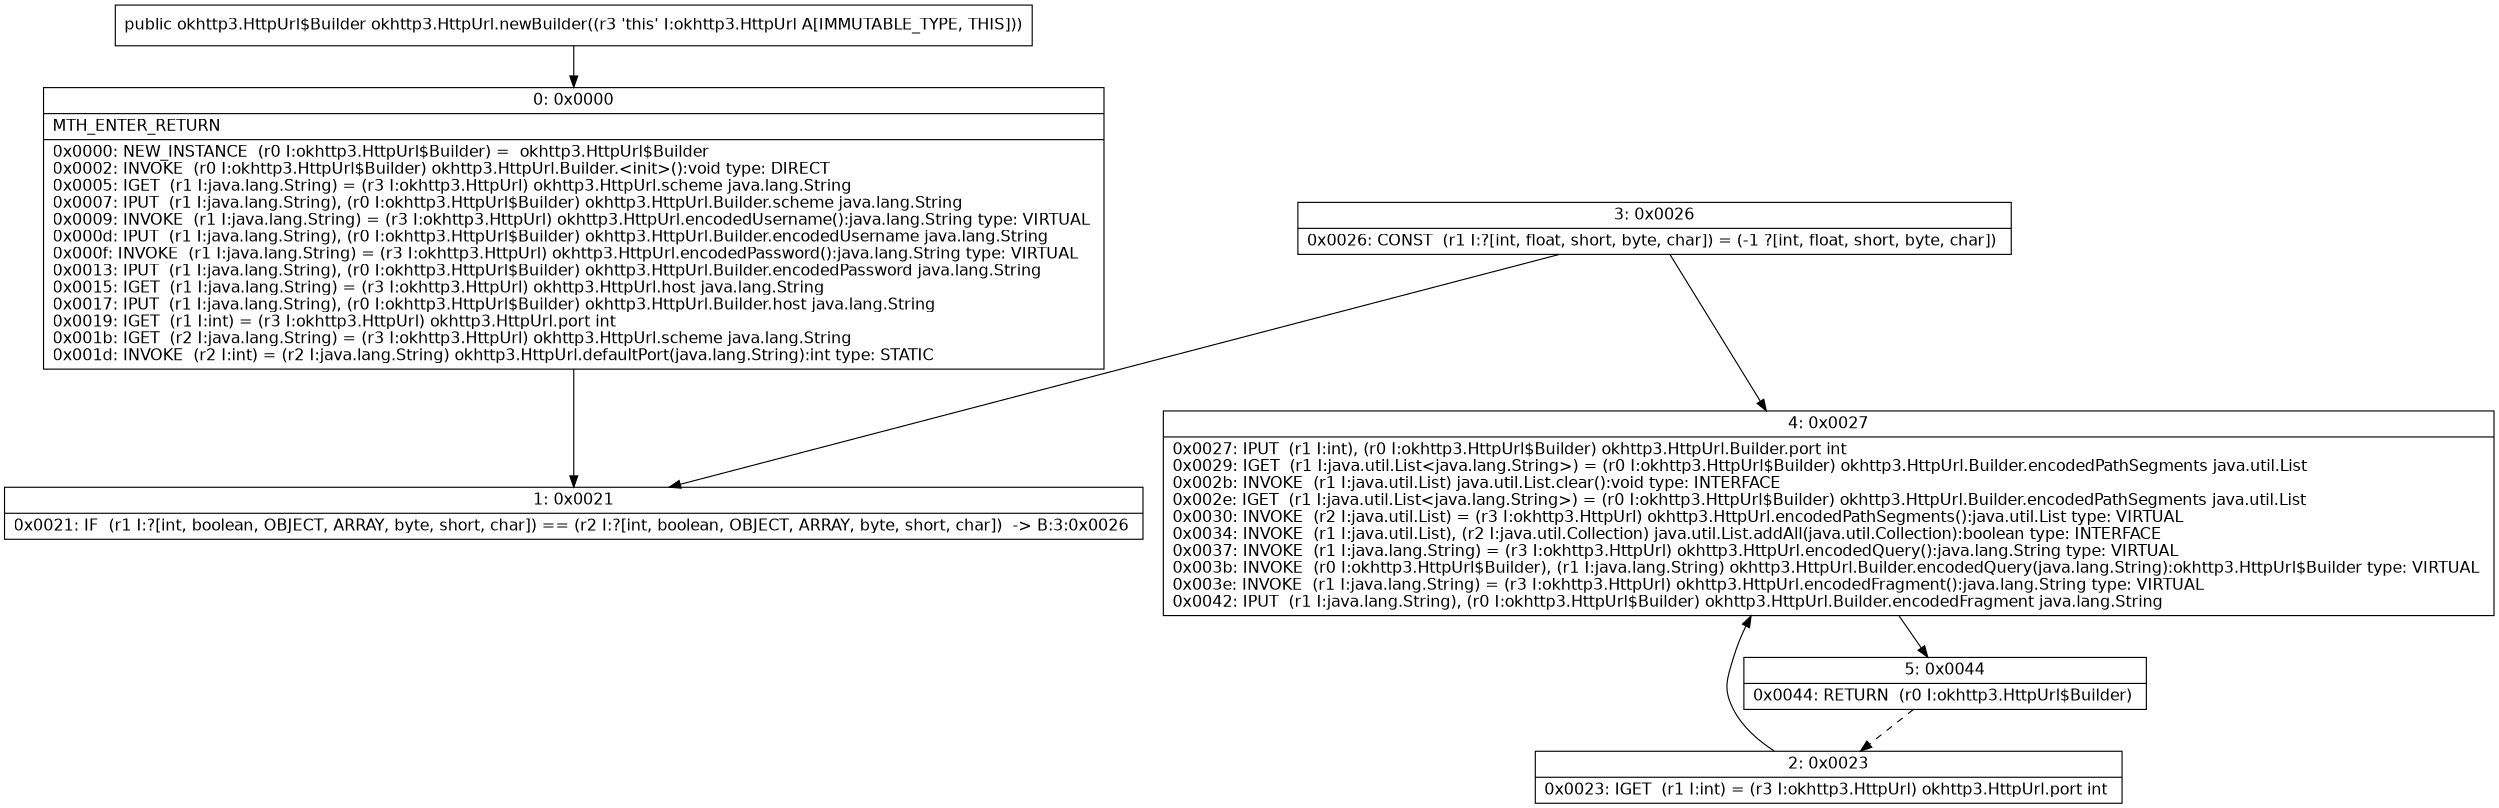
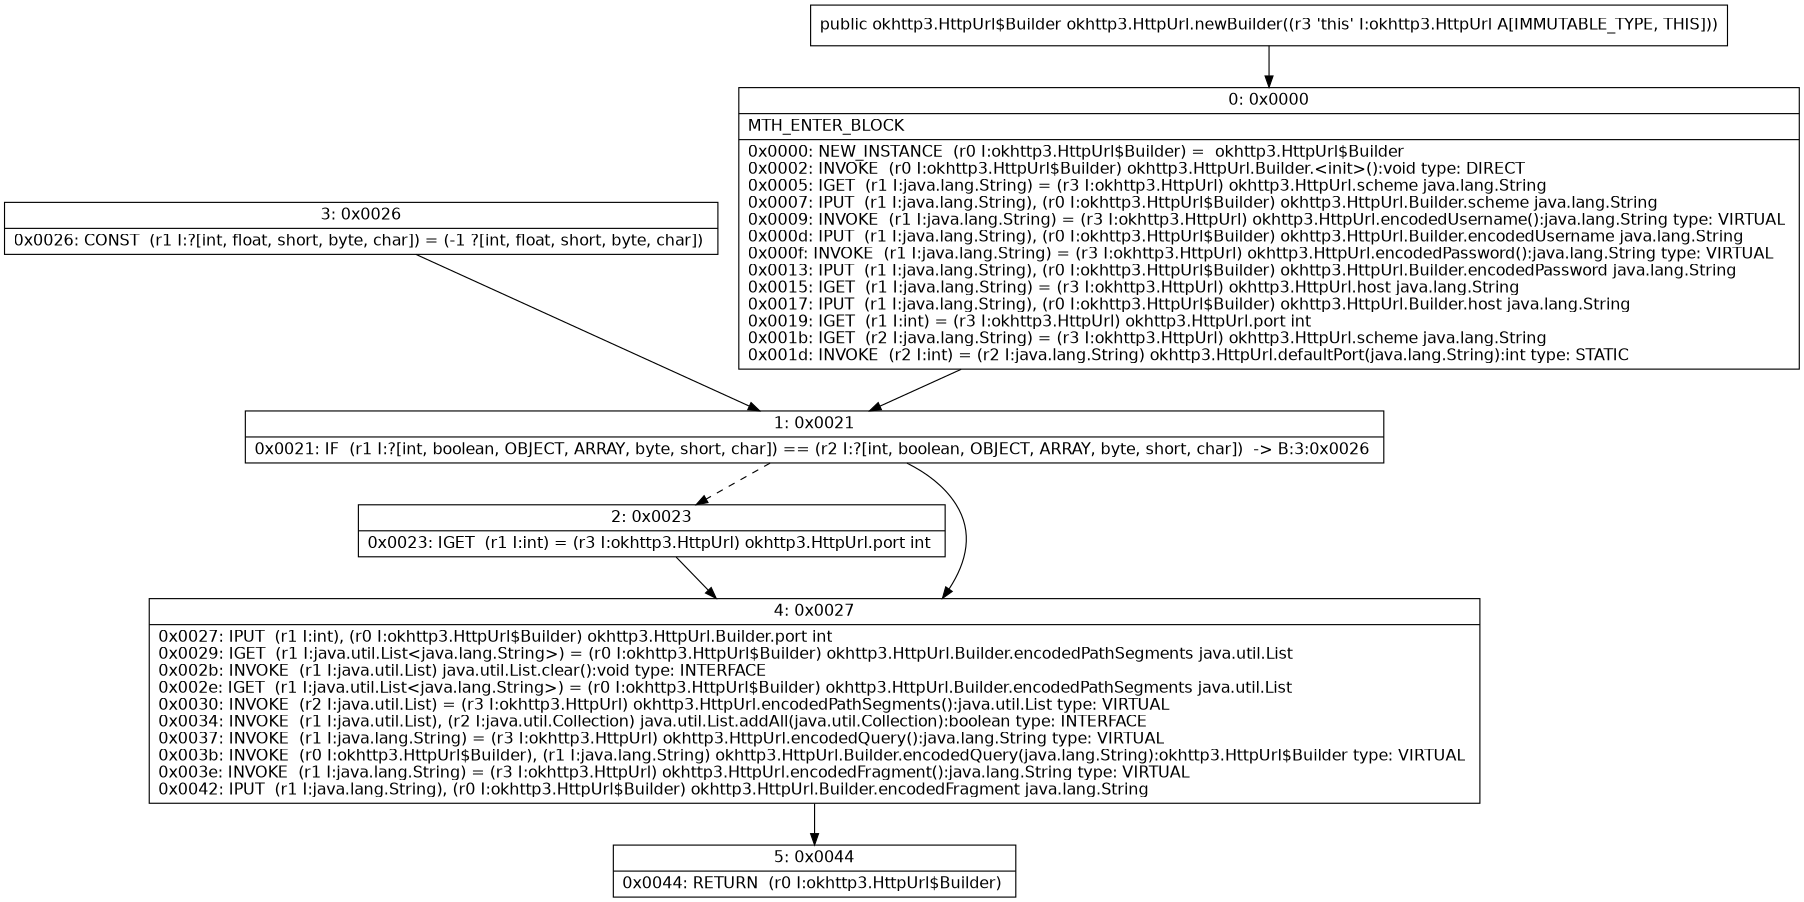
(137, 126) -> (826, 126)
(1715, 328) -> (962, 516)
(1891, 727) -> (738, 481)
